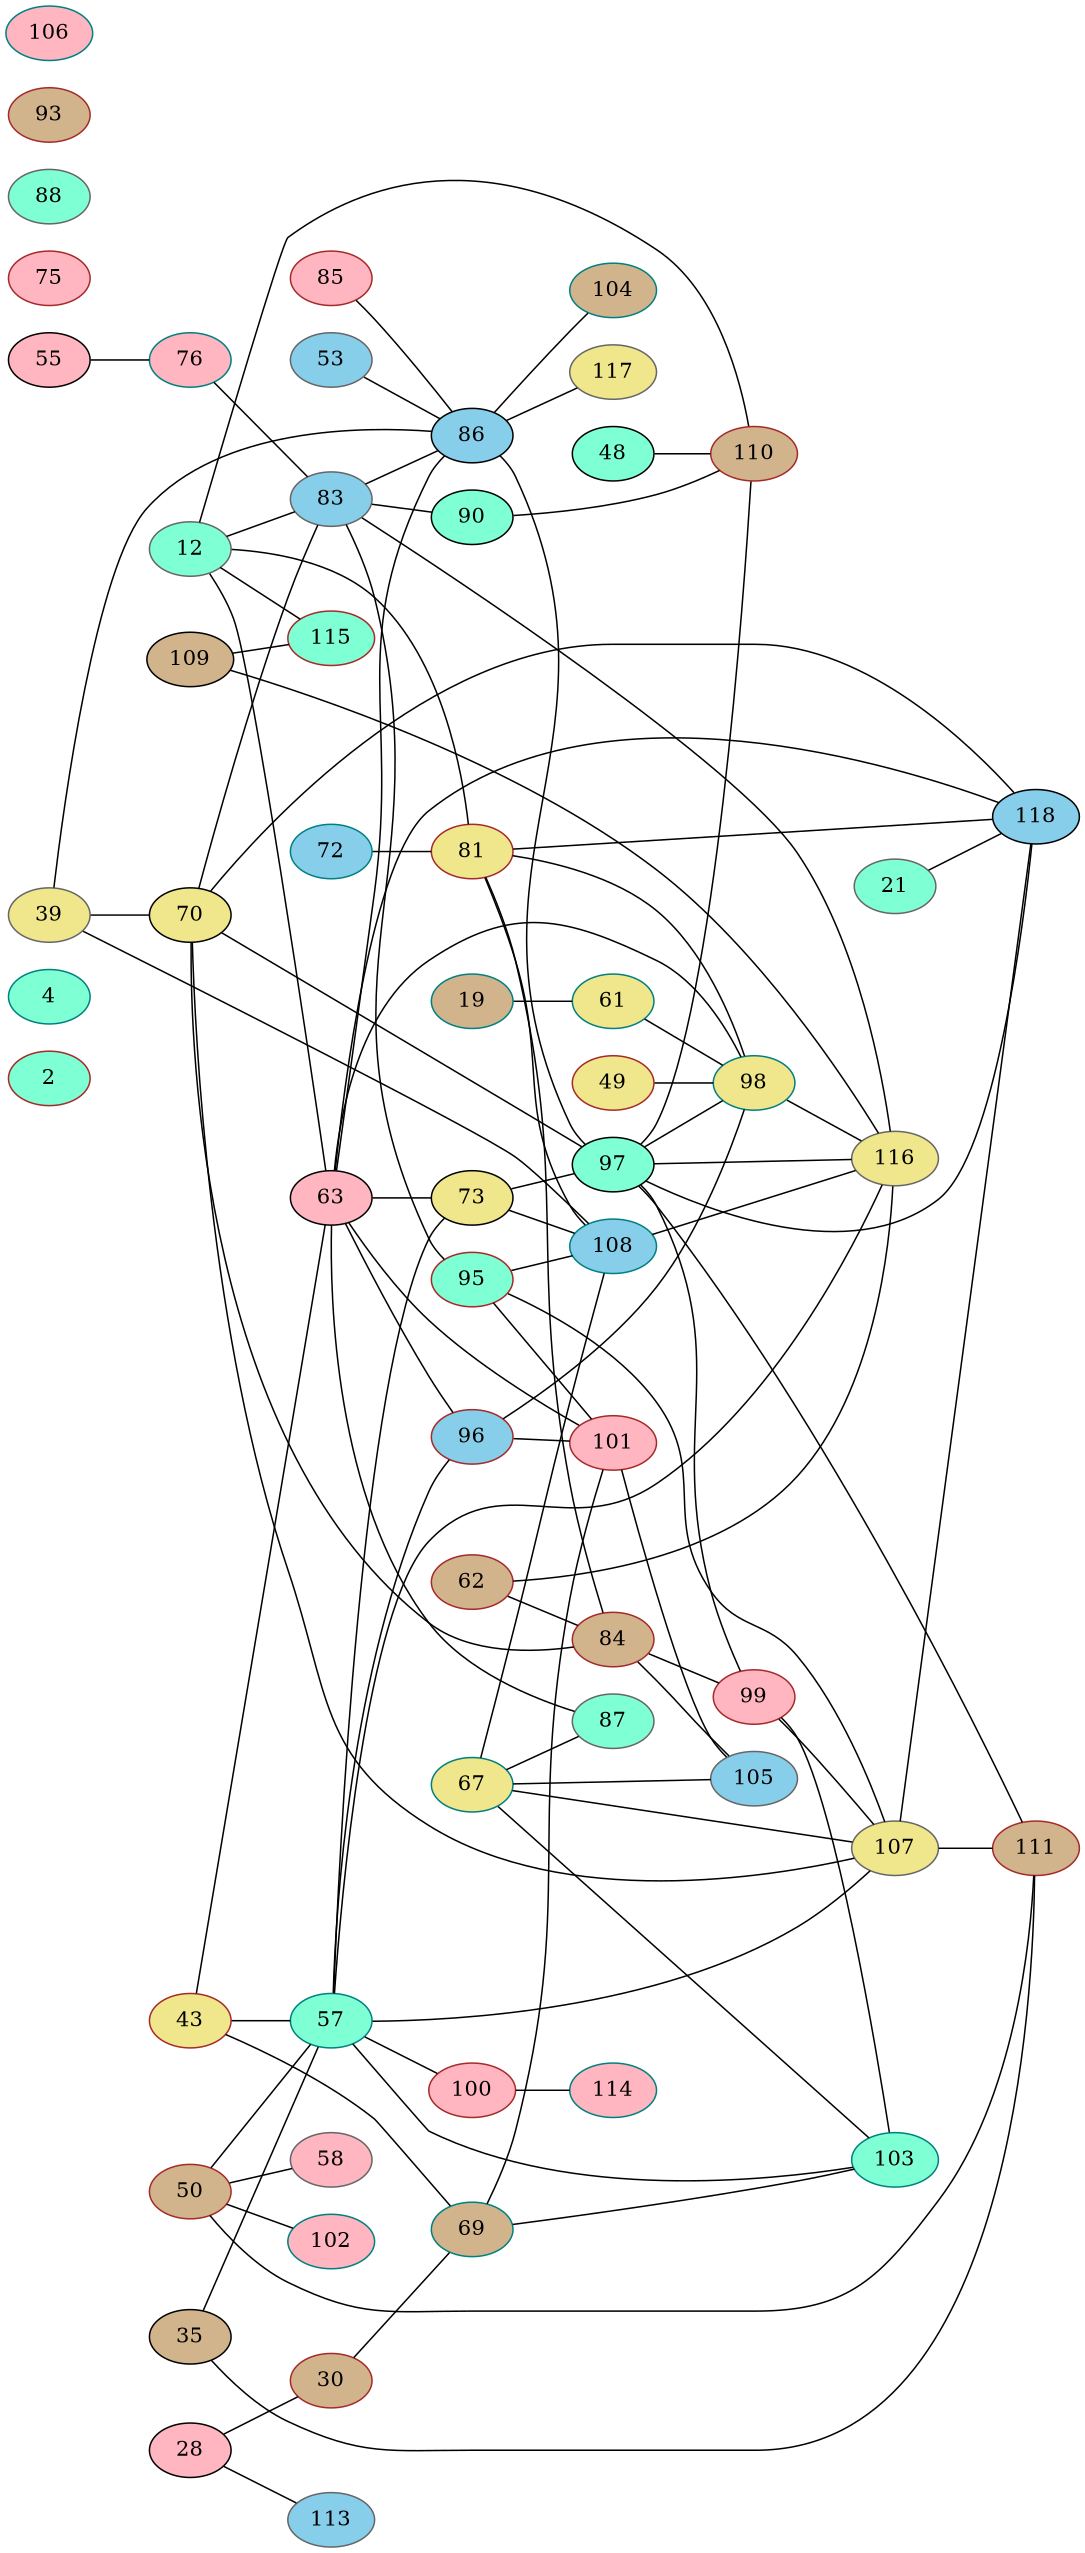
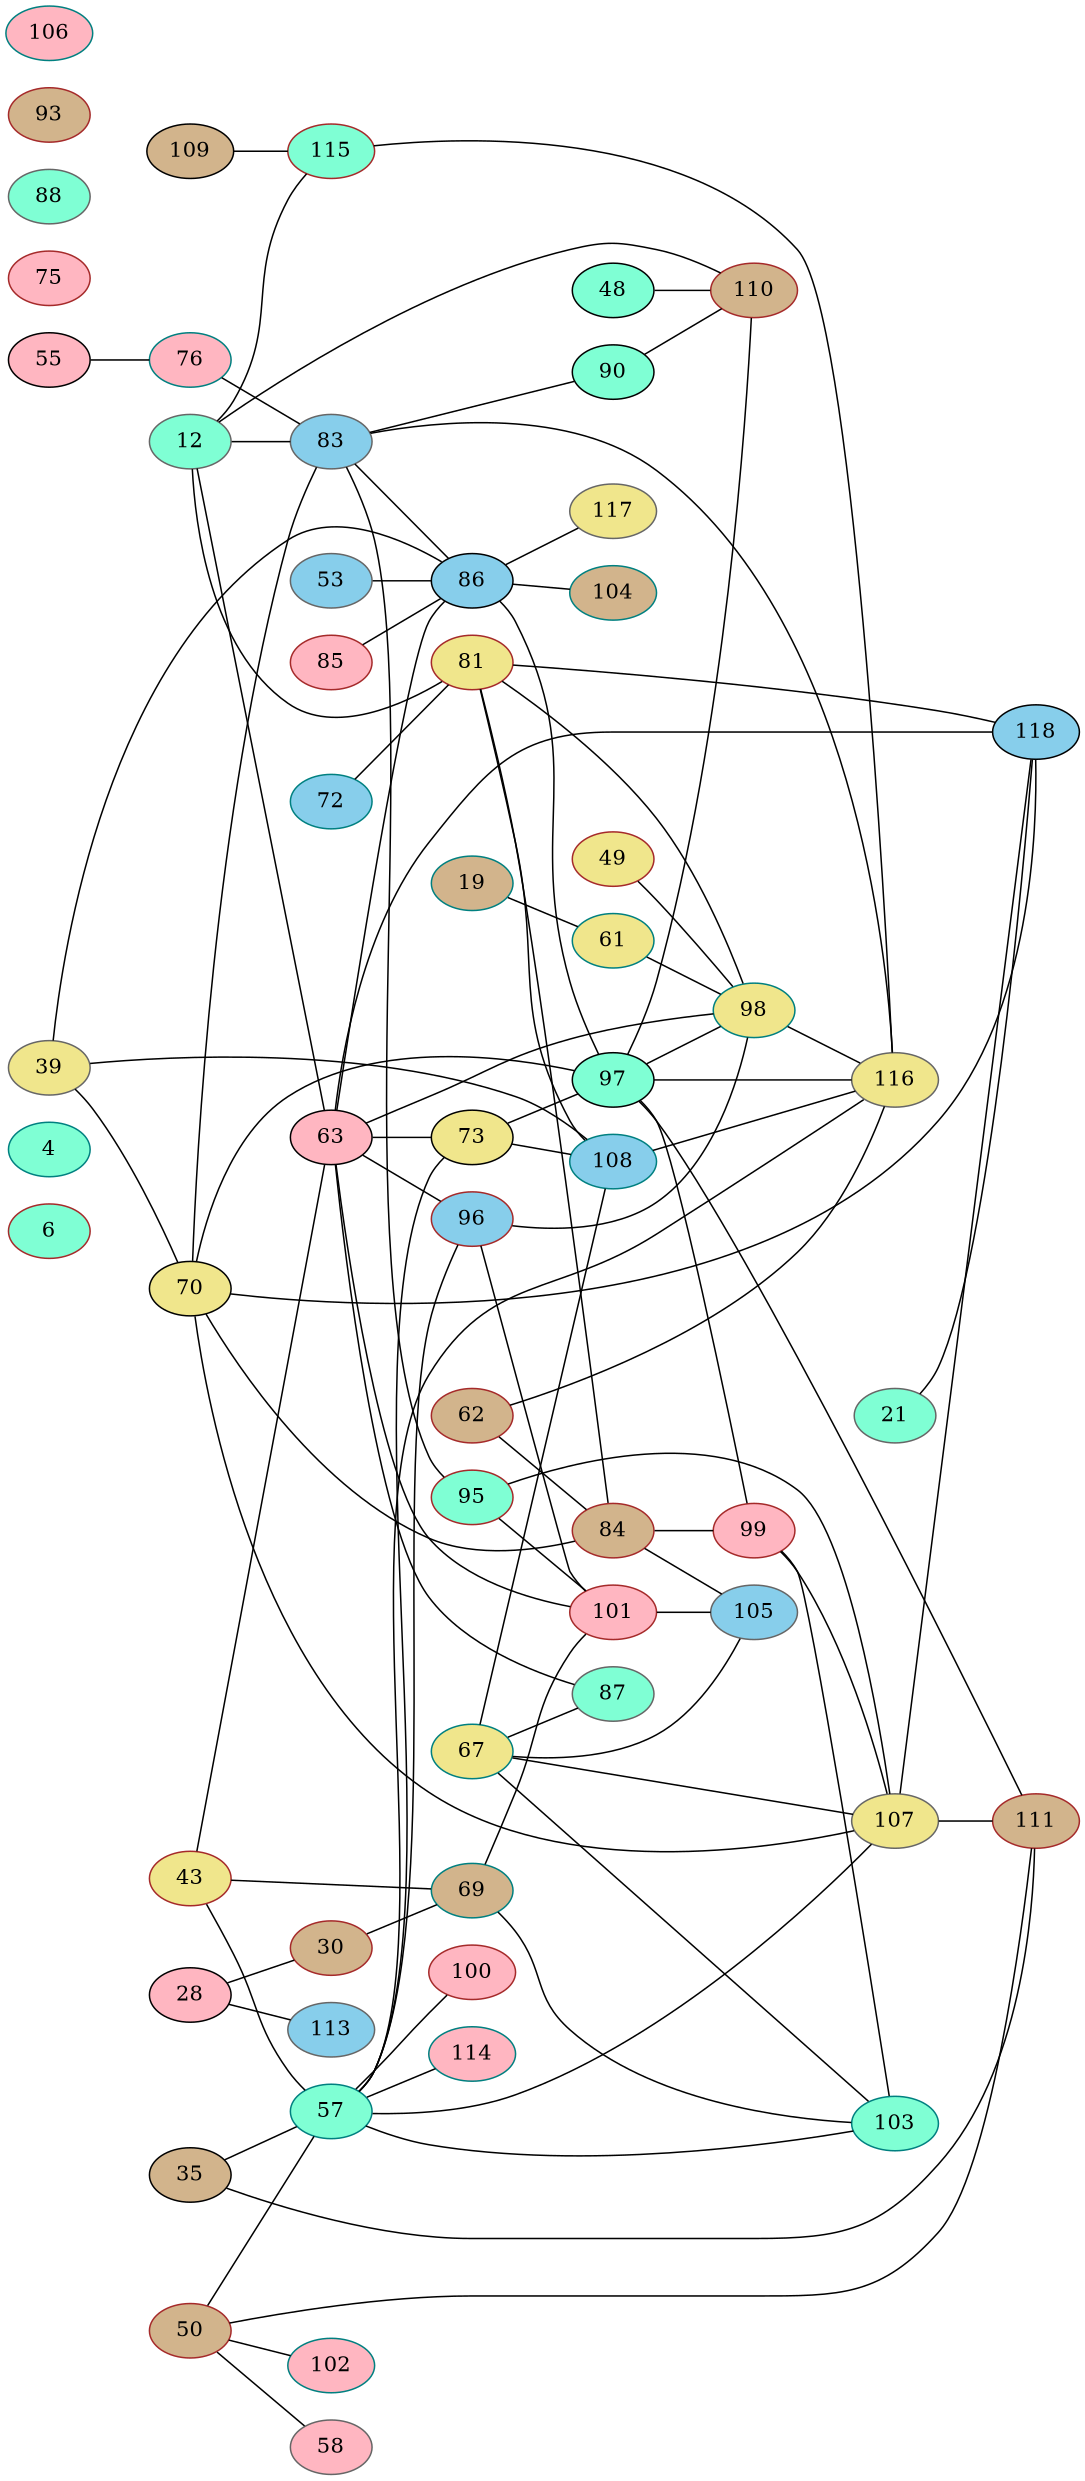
(605, 834) -> (840, 424)
(49, 1078) -> (49, 1231)
(959, 1174) -> none
(539, 1264) -> none
(543, 2090) -> (401, 2083)
